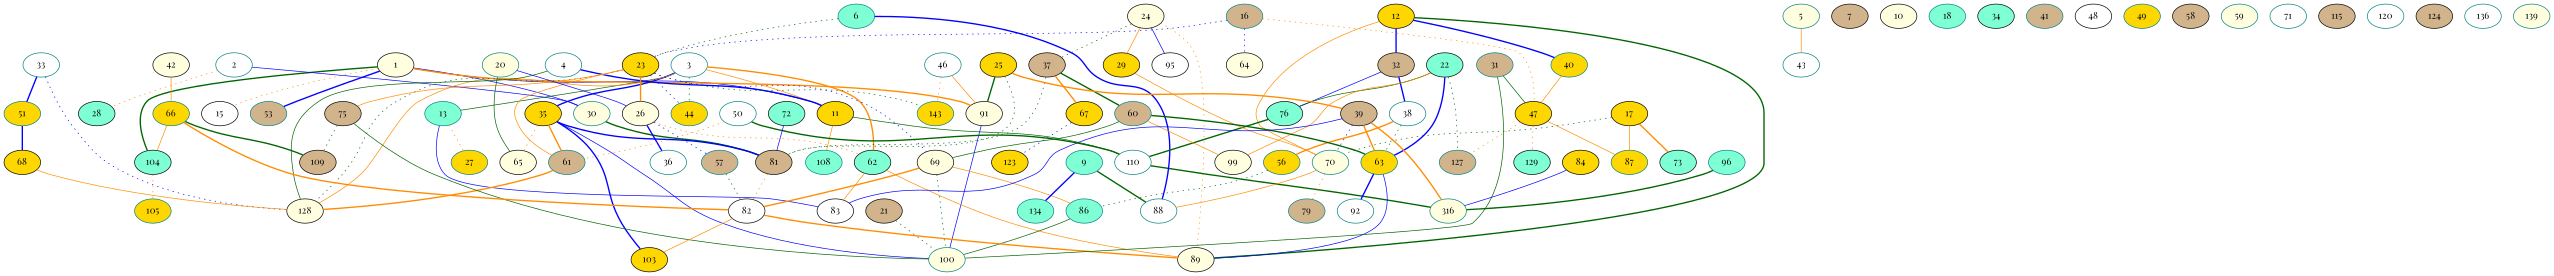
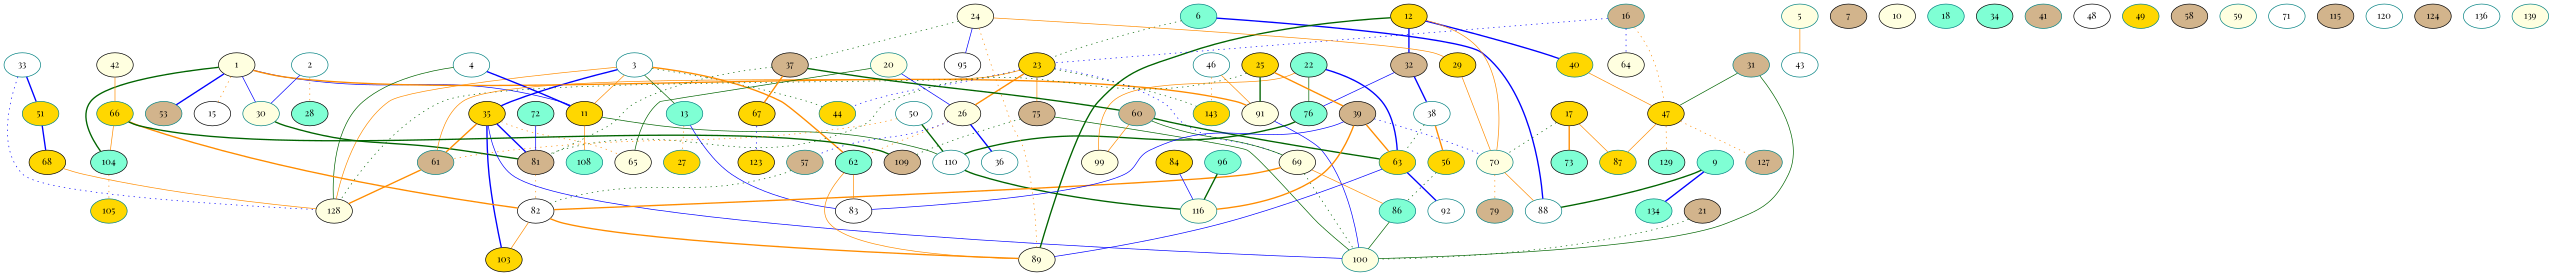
(1456, 113) -> none
(1448, 211) -> (1199, 211)
